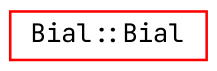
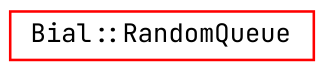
(108, 36) -> (162, 36)
